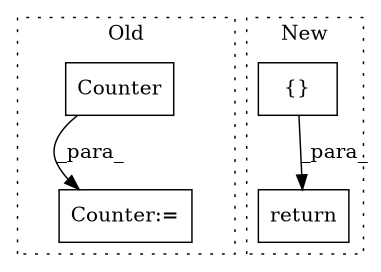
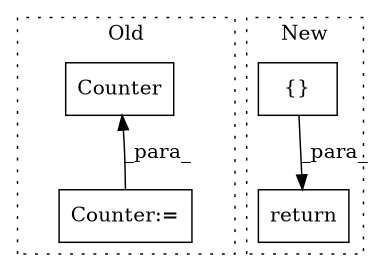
(55, 145) -> (125, 160)
